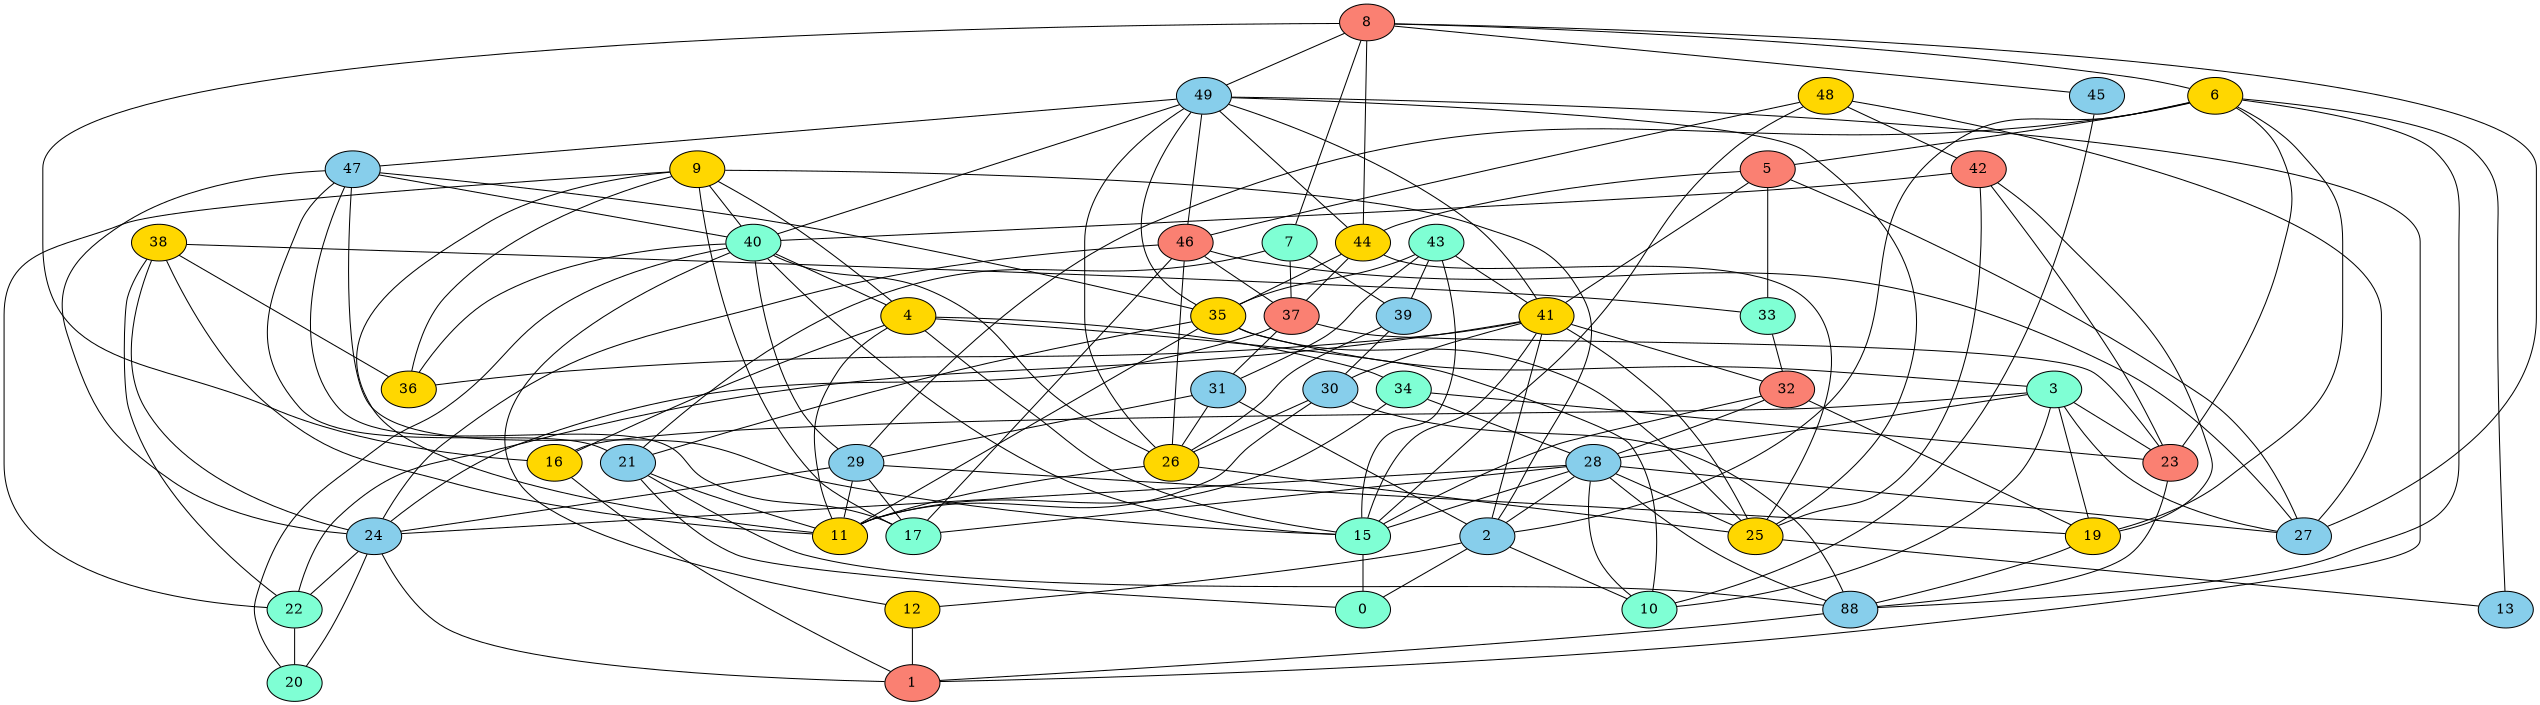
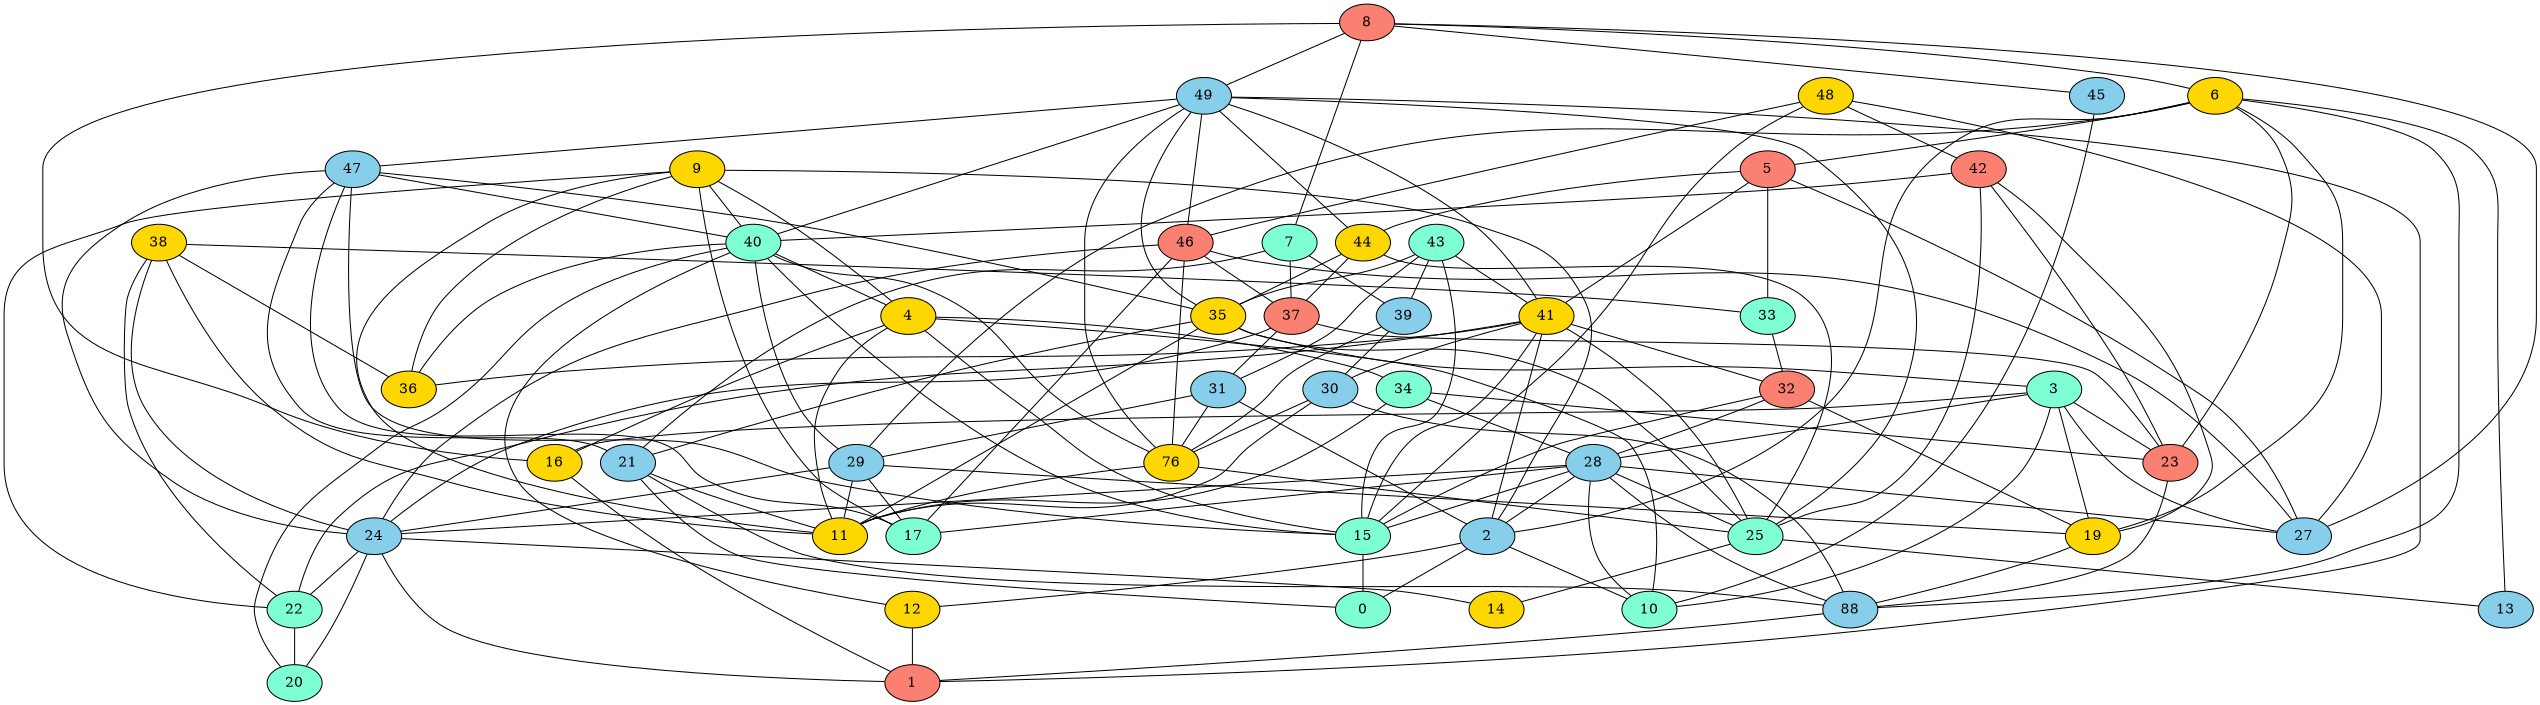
(1365, 132) -> none
(1171, 463) -> (1171, 463)
(1755, 536) -> (1755, 536)
none -> (1497, 610)
